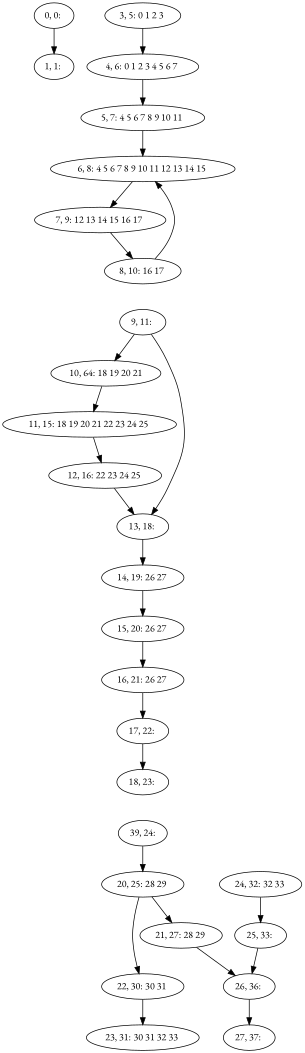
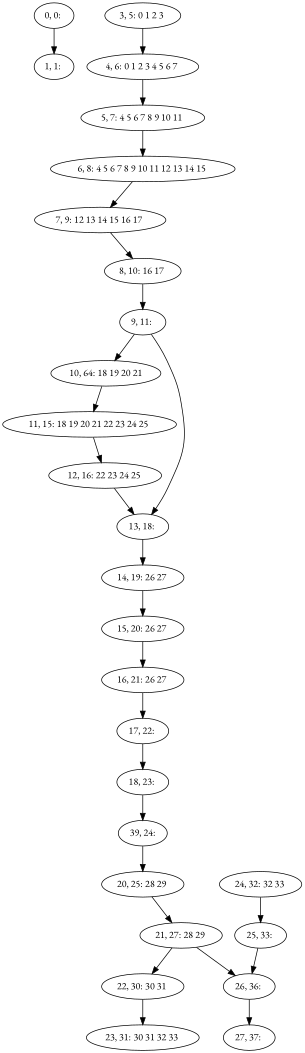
(174, 224) -> (143, 293)
none -> (143, 804)
(133, 932) -> (164, 958)
